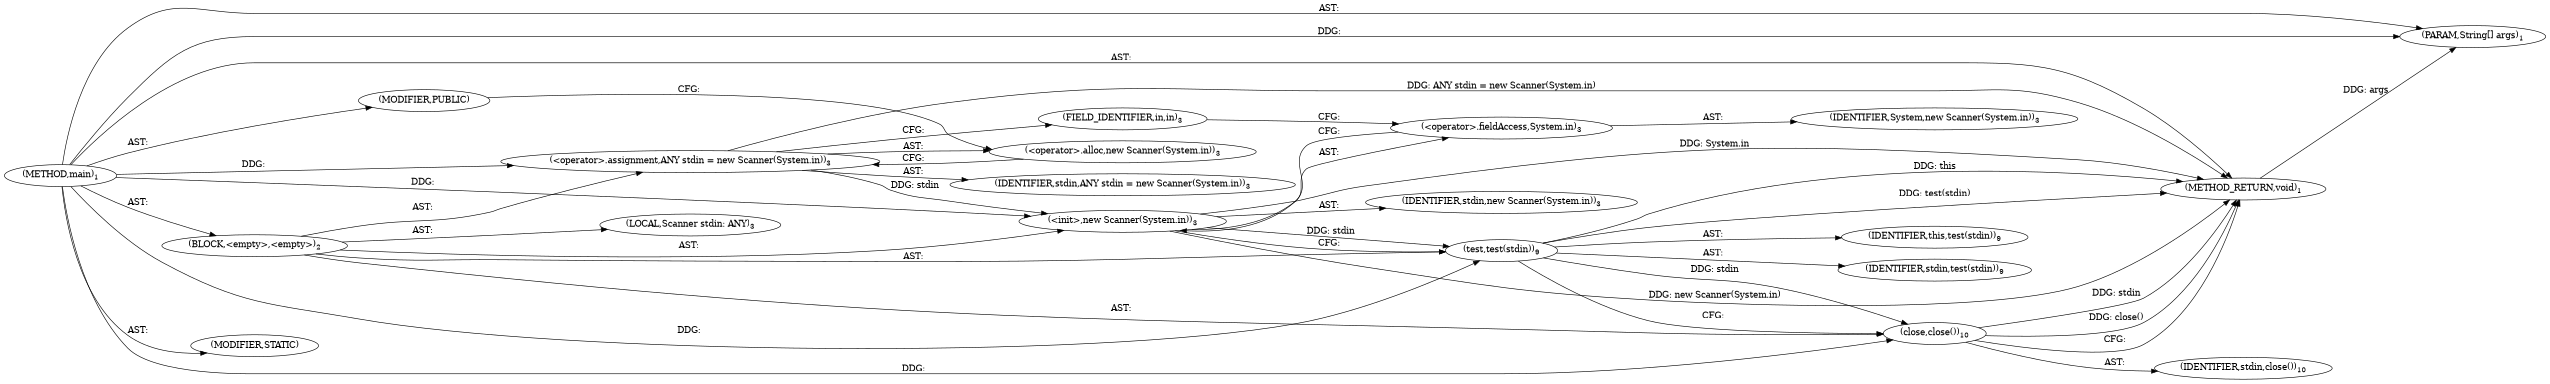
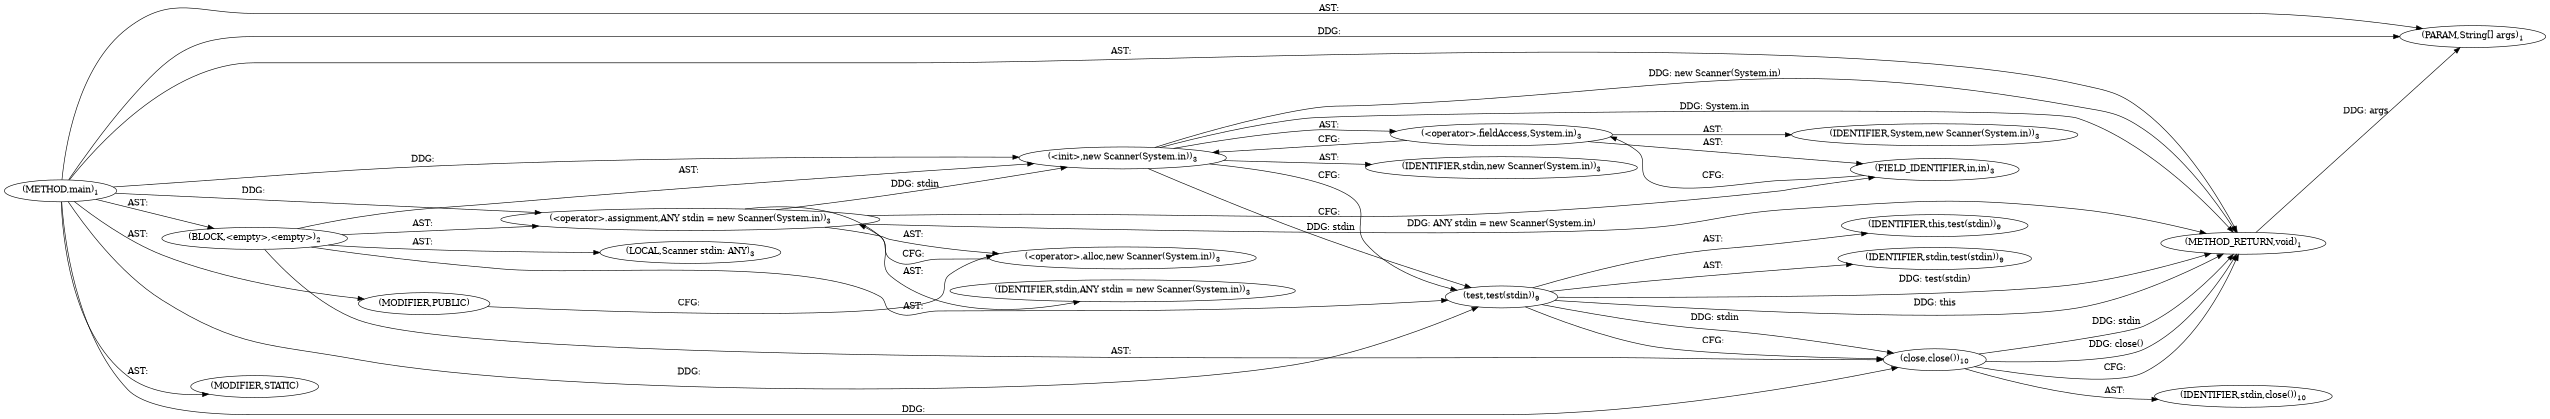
none -> (1722, 152)
